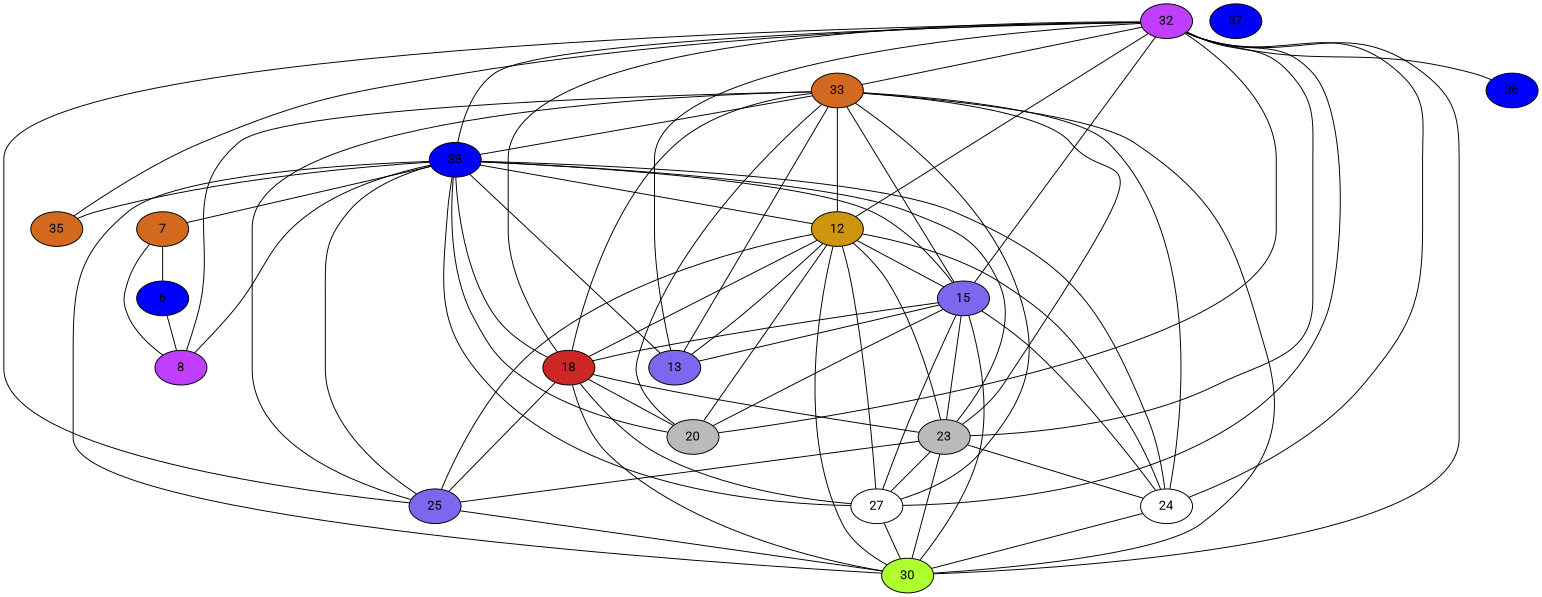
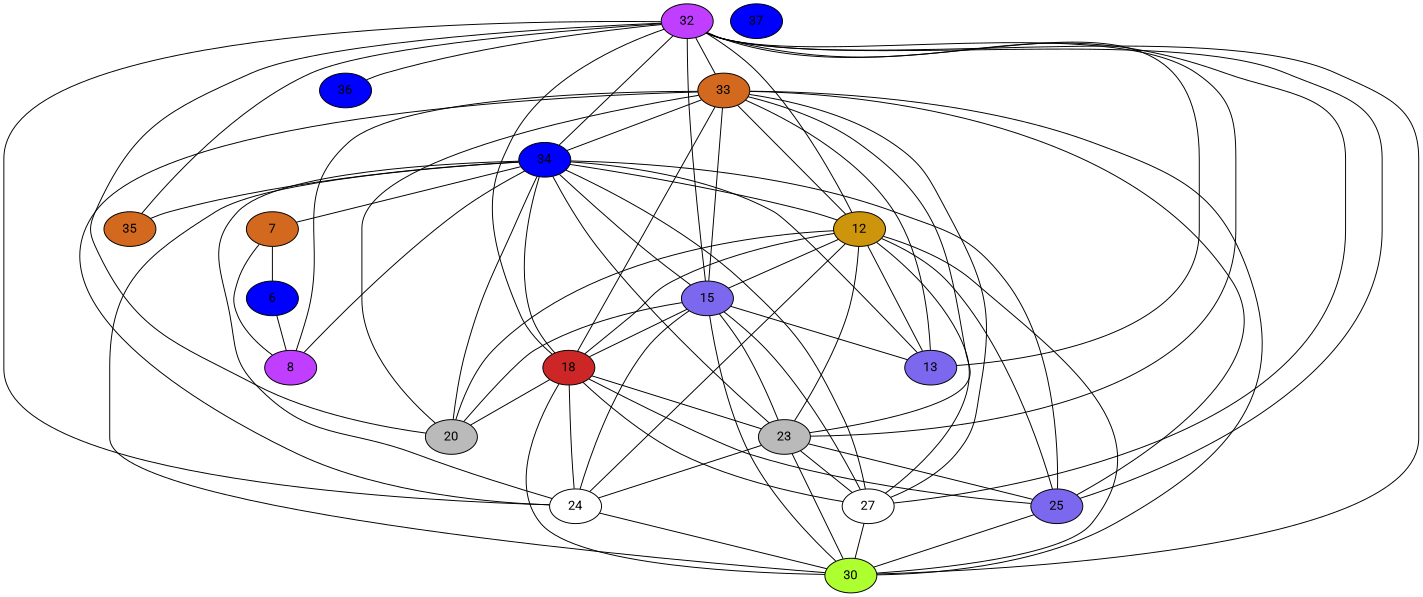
(455, 160) -> (545, 160)
none -> (571, 437)
